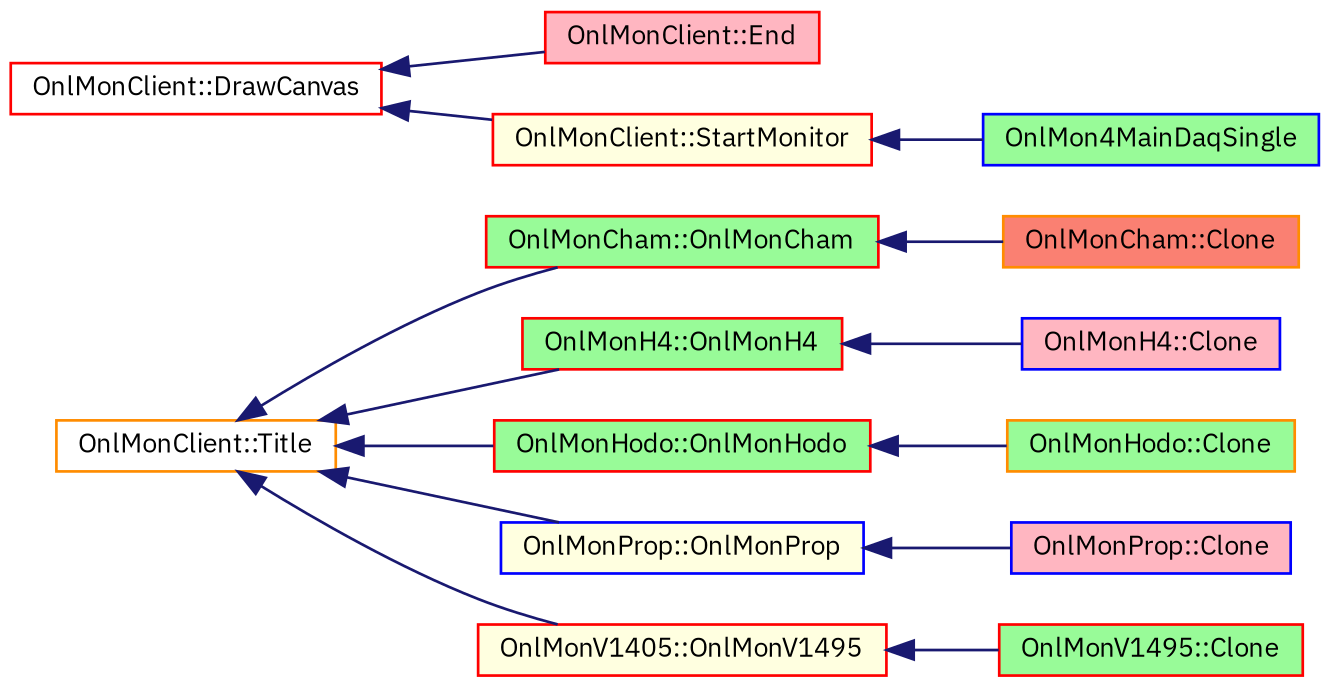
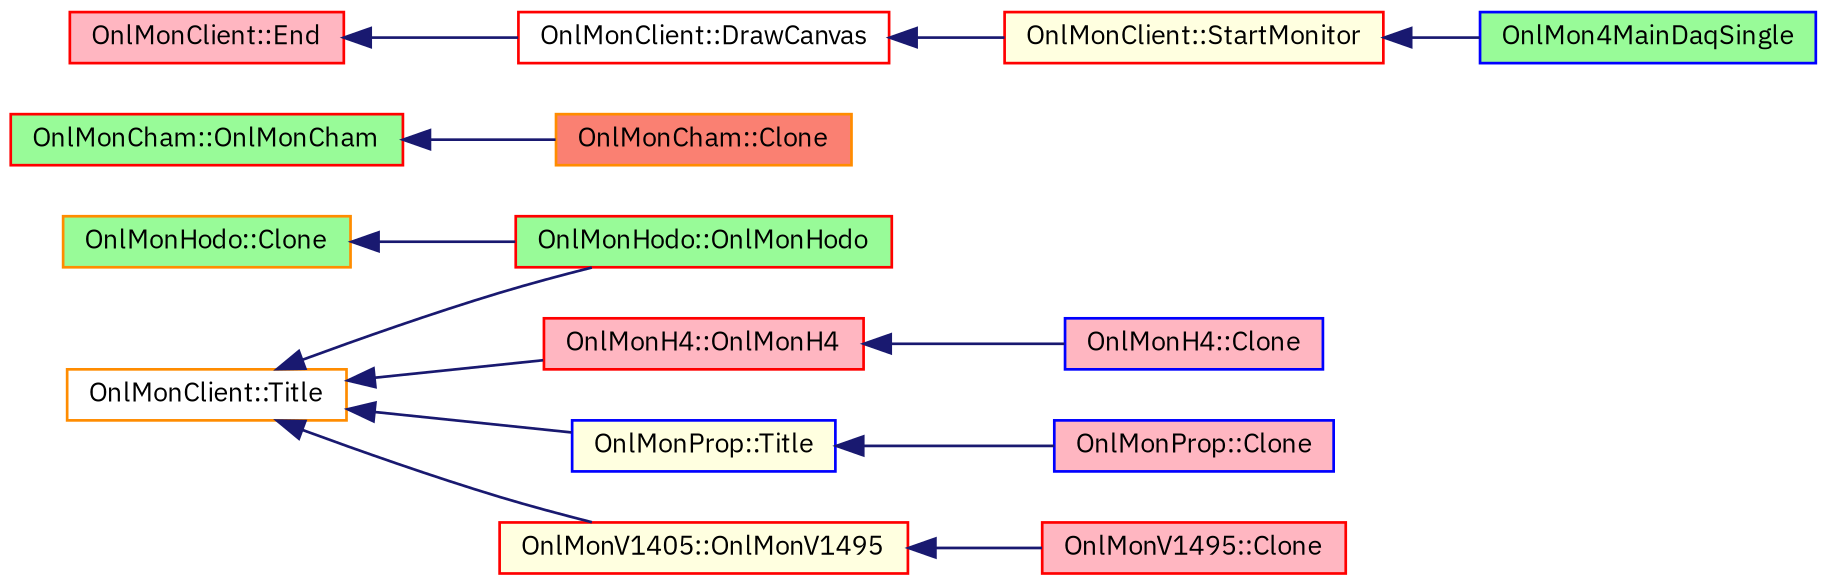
(477, 59) -> (445, 38)
(405, 326) -> none
(682, 344) -> (704, 344)
(953, 446) -> (447, 242)
(682, 548) -> (704, 446)
(1151, 650) -> (1194, 548)
